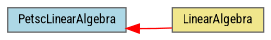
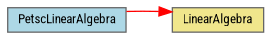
(156, 28) -> (143, 11)
